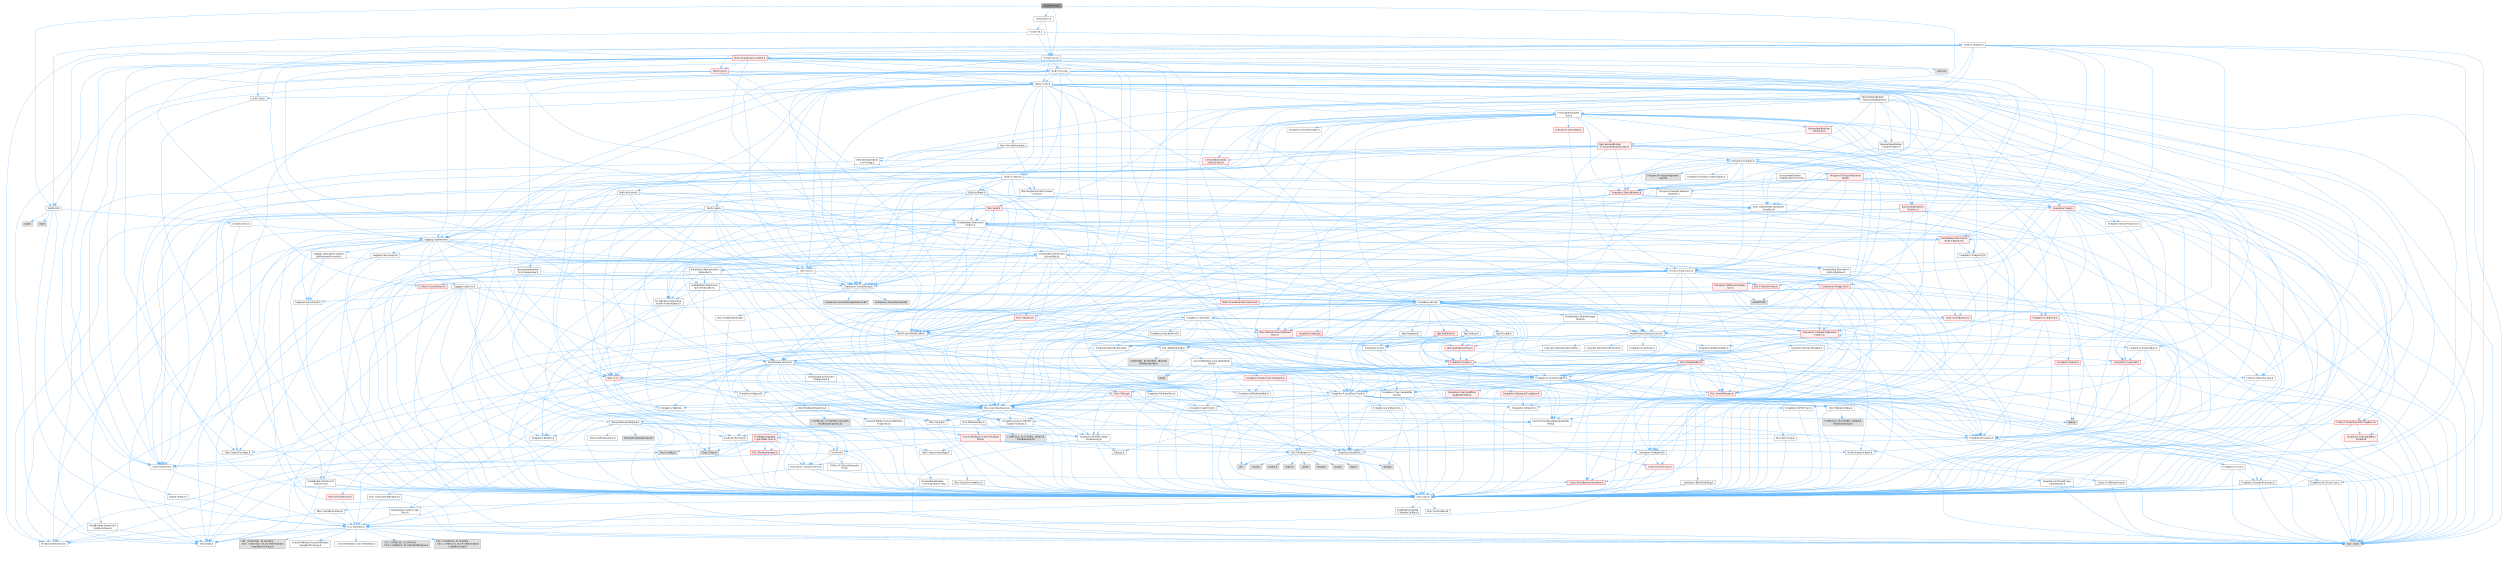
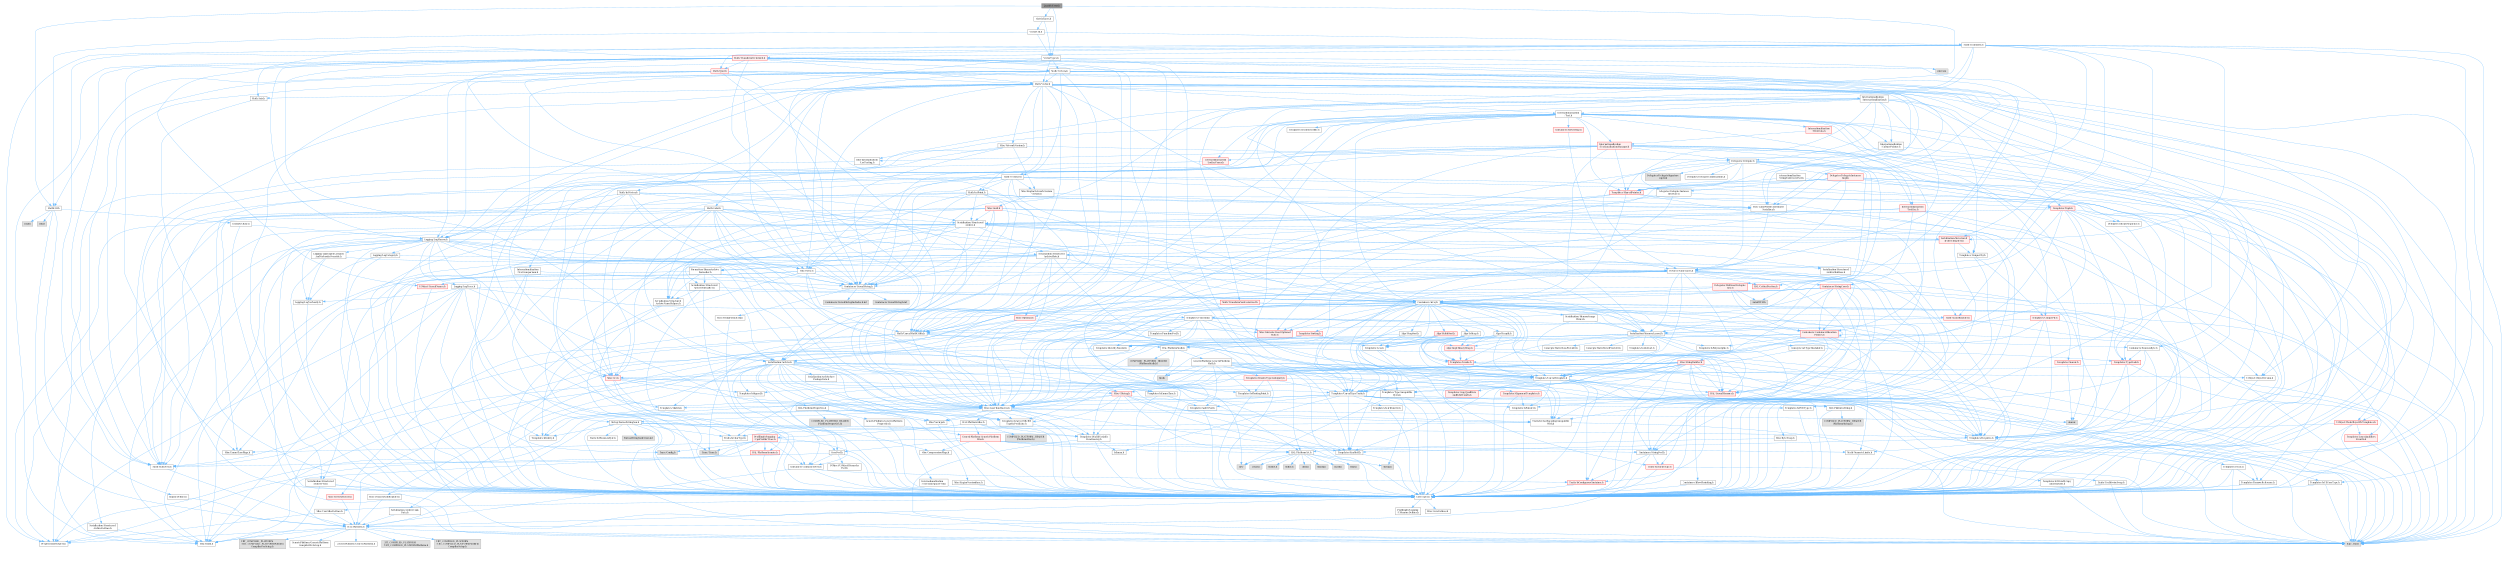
none -> (1577, 295)
none -> (1323, 353)
(2289, 530) -> (1753, 393)
